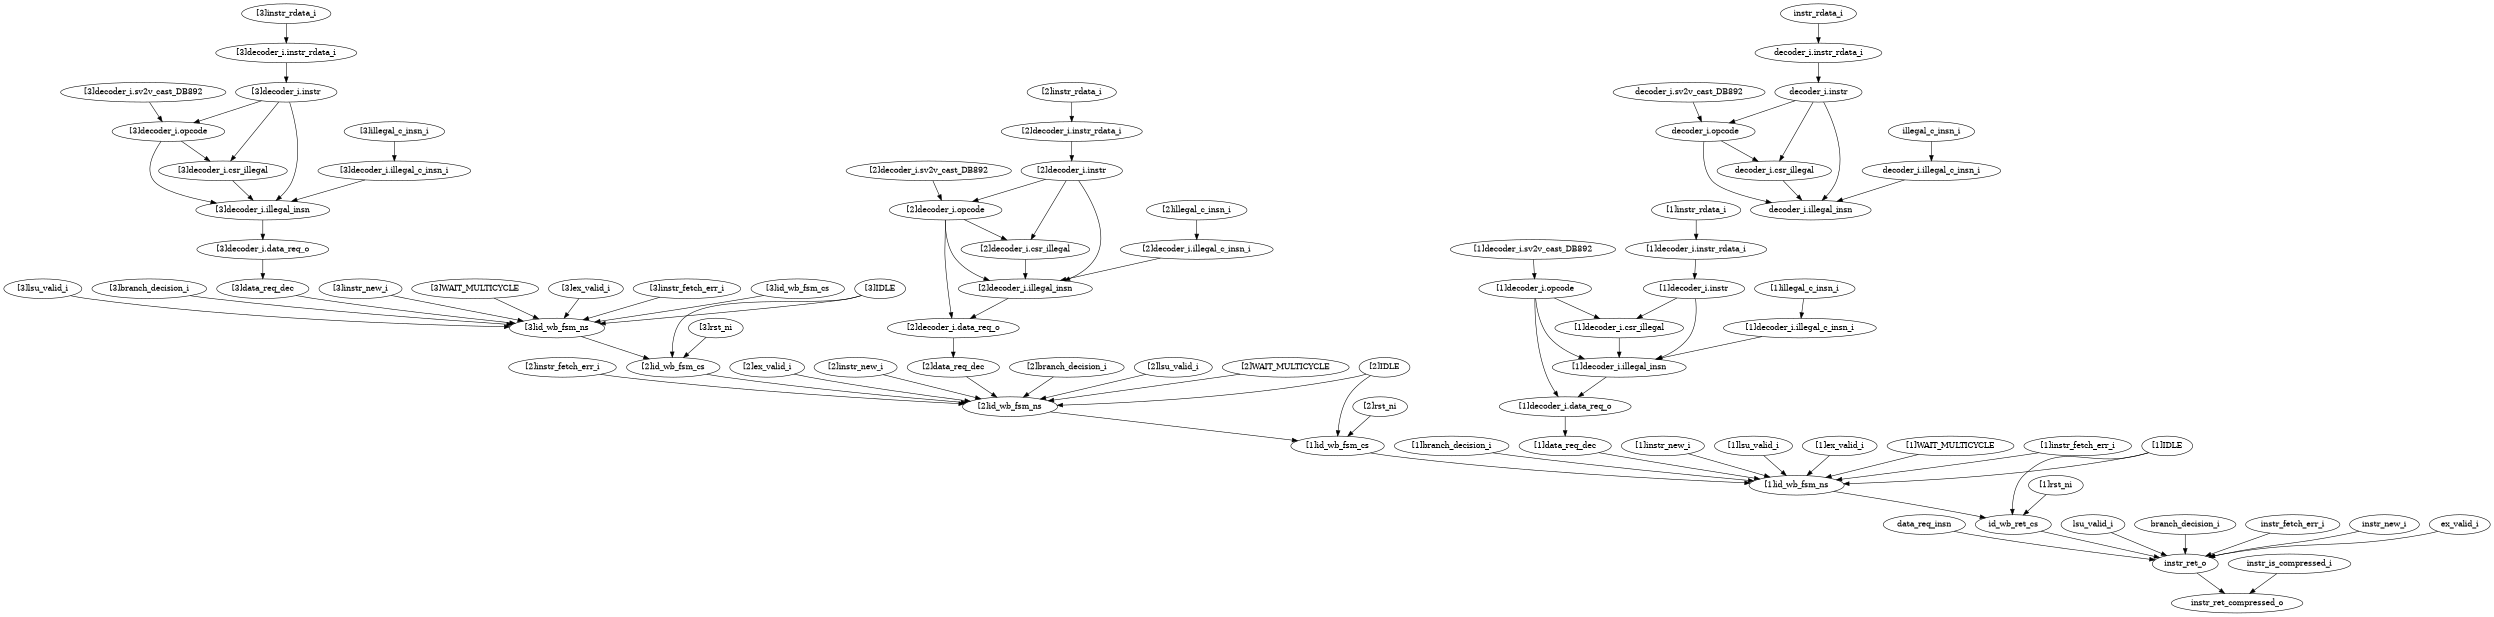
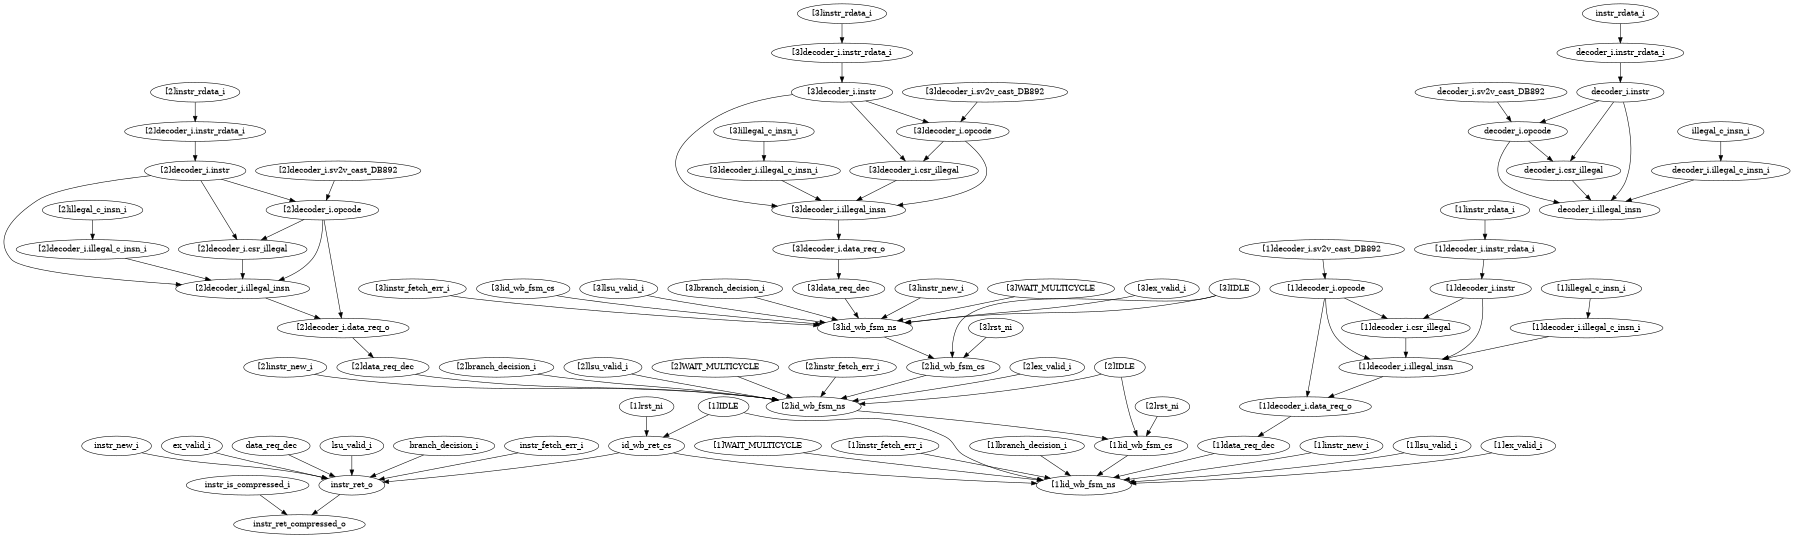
(1907, 503) -> (852, 473)
(1924, 525) -> (271, 446)
